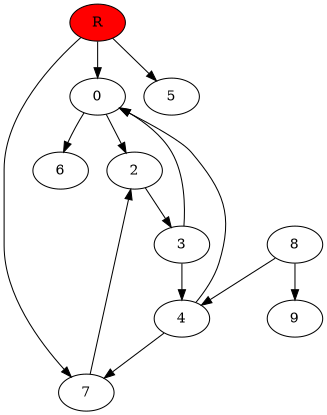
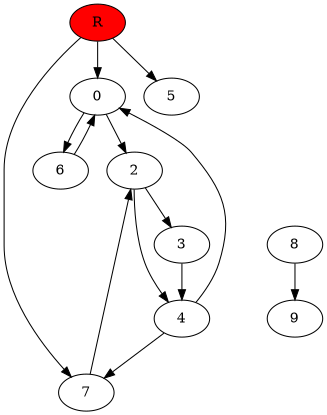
(176, 160) -> (83, 140)
(243, 279) -> (139, 244)
